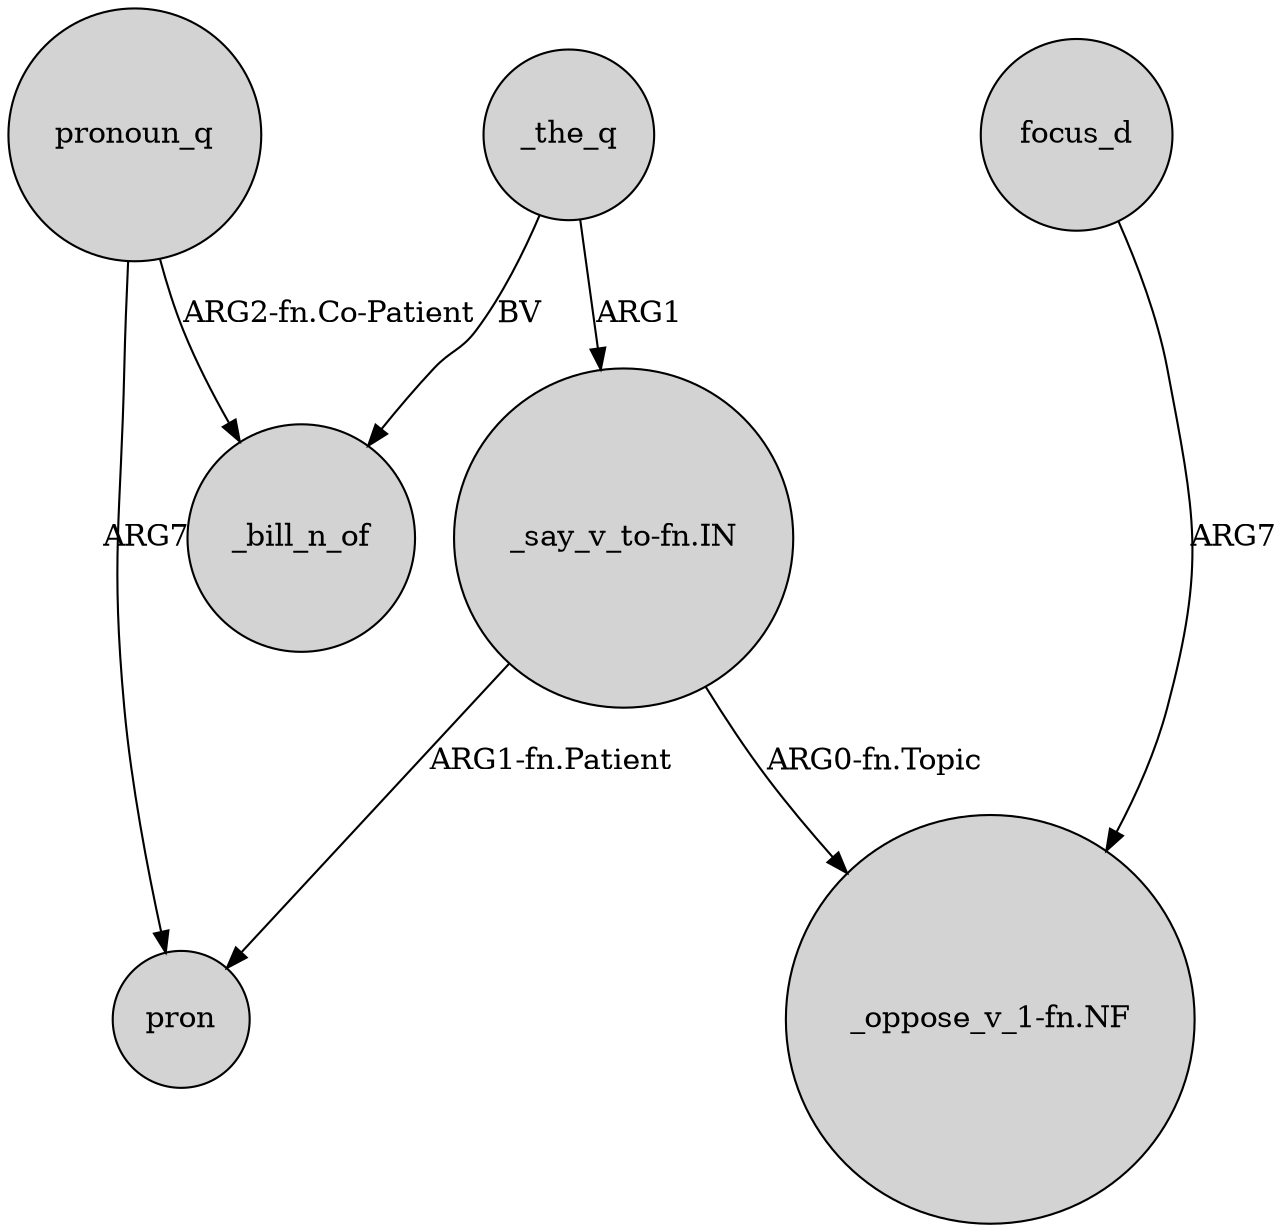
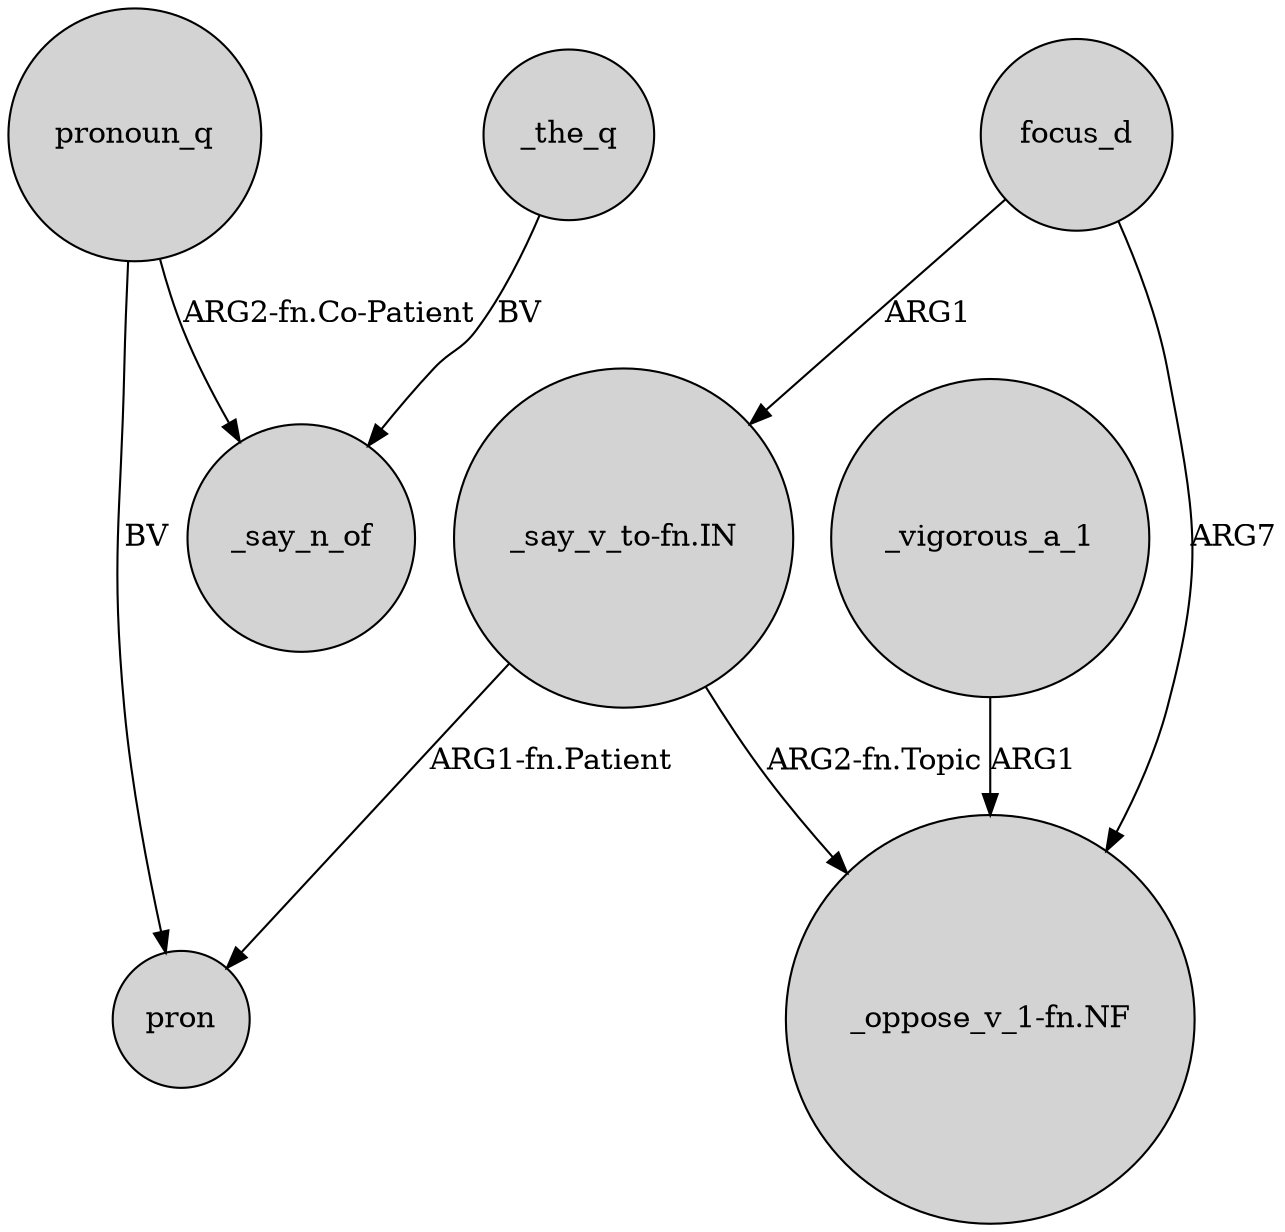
(589, 284) -> (886, 305)
(146, 538) -> (146, 538)
(301, 538) -> (301, 538)
none -> (990, 538)
(874, 762) -> (874, 762)
